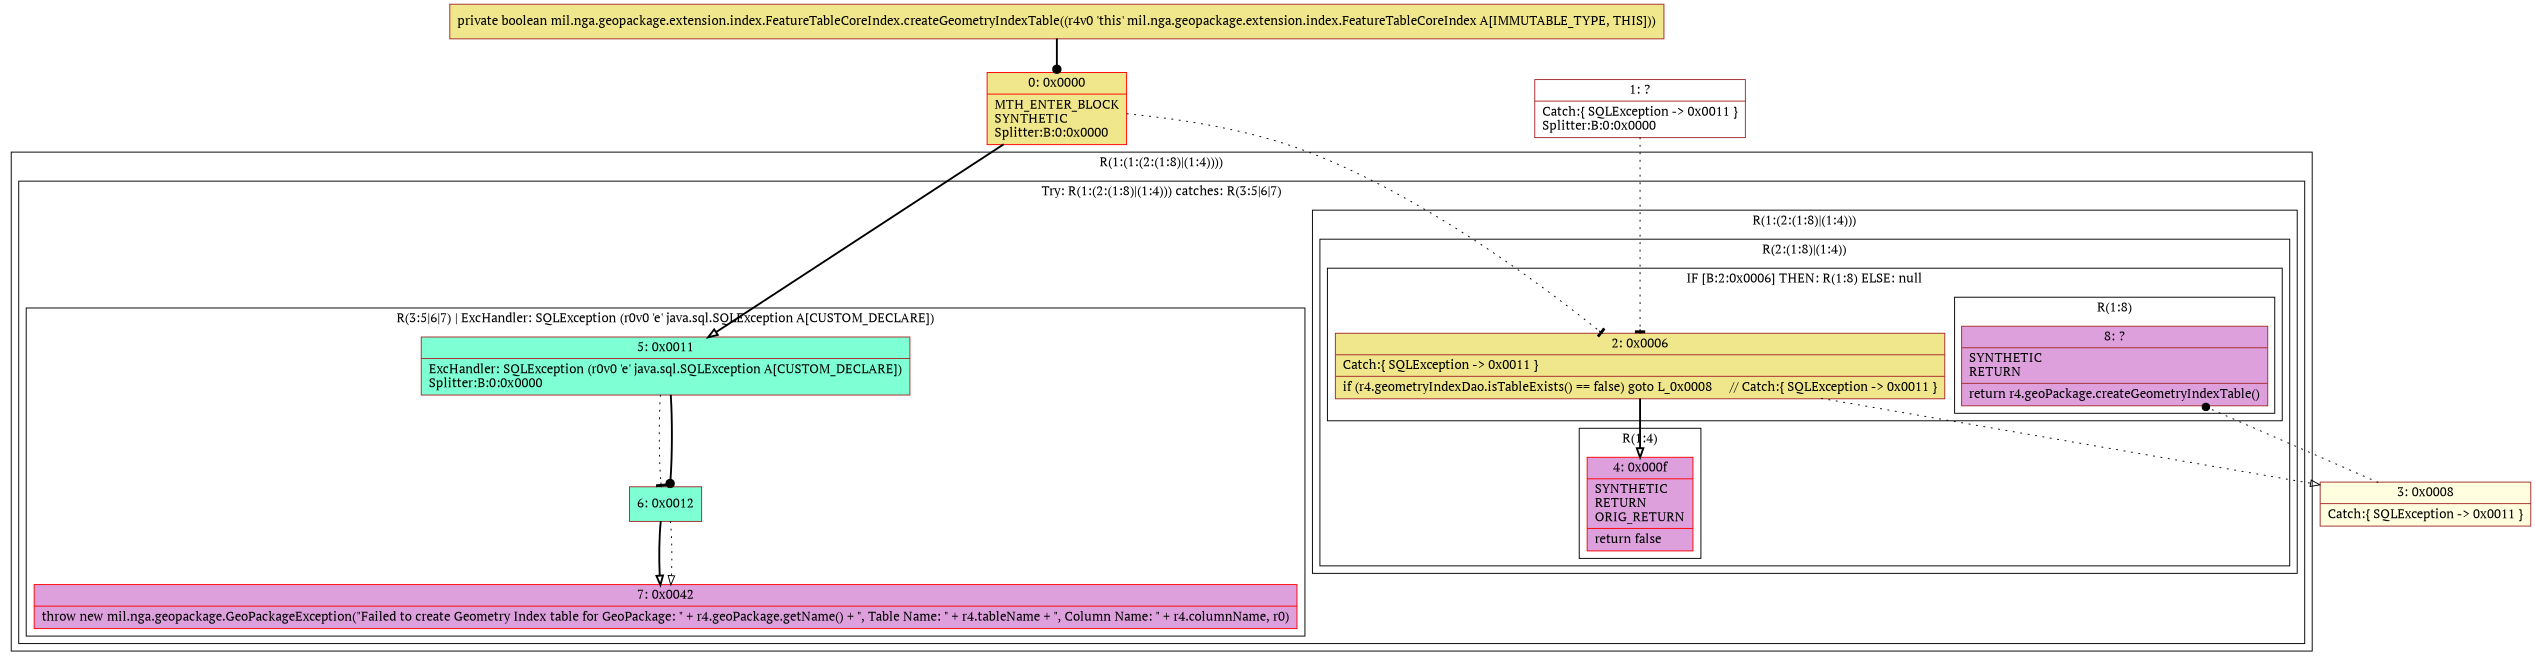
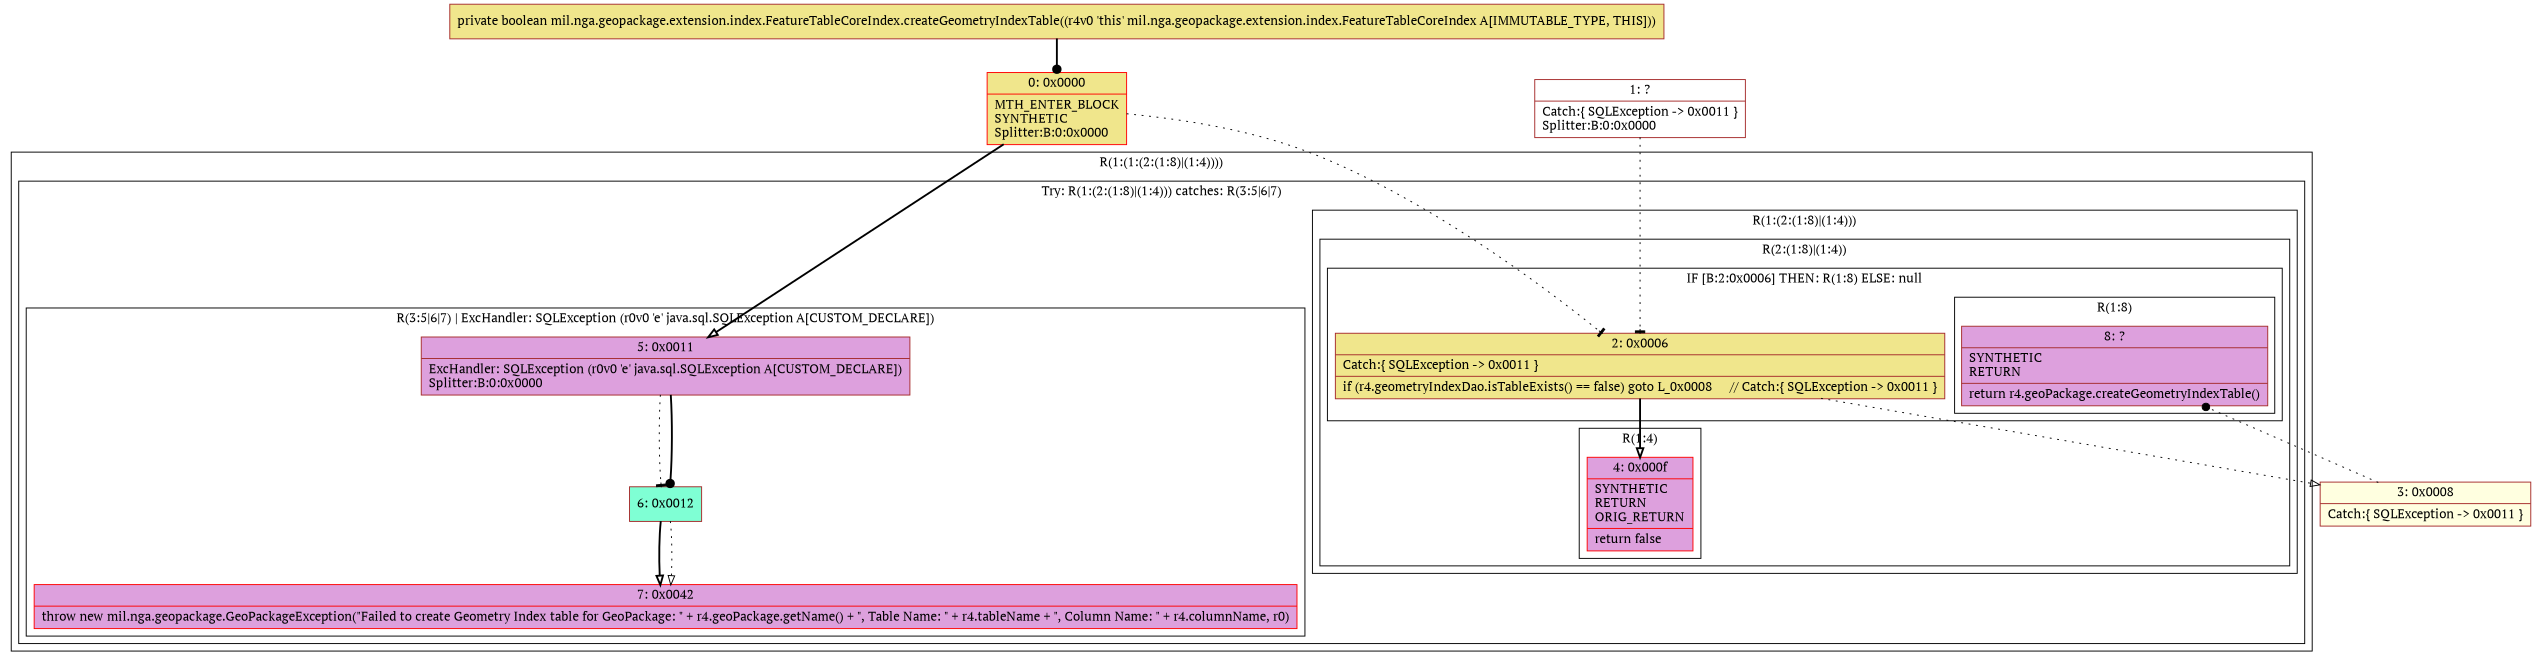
(666, 366) -> (666, 366)
